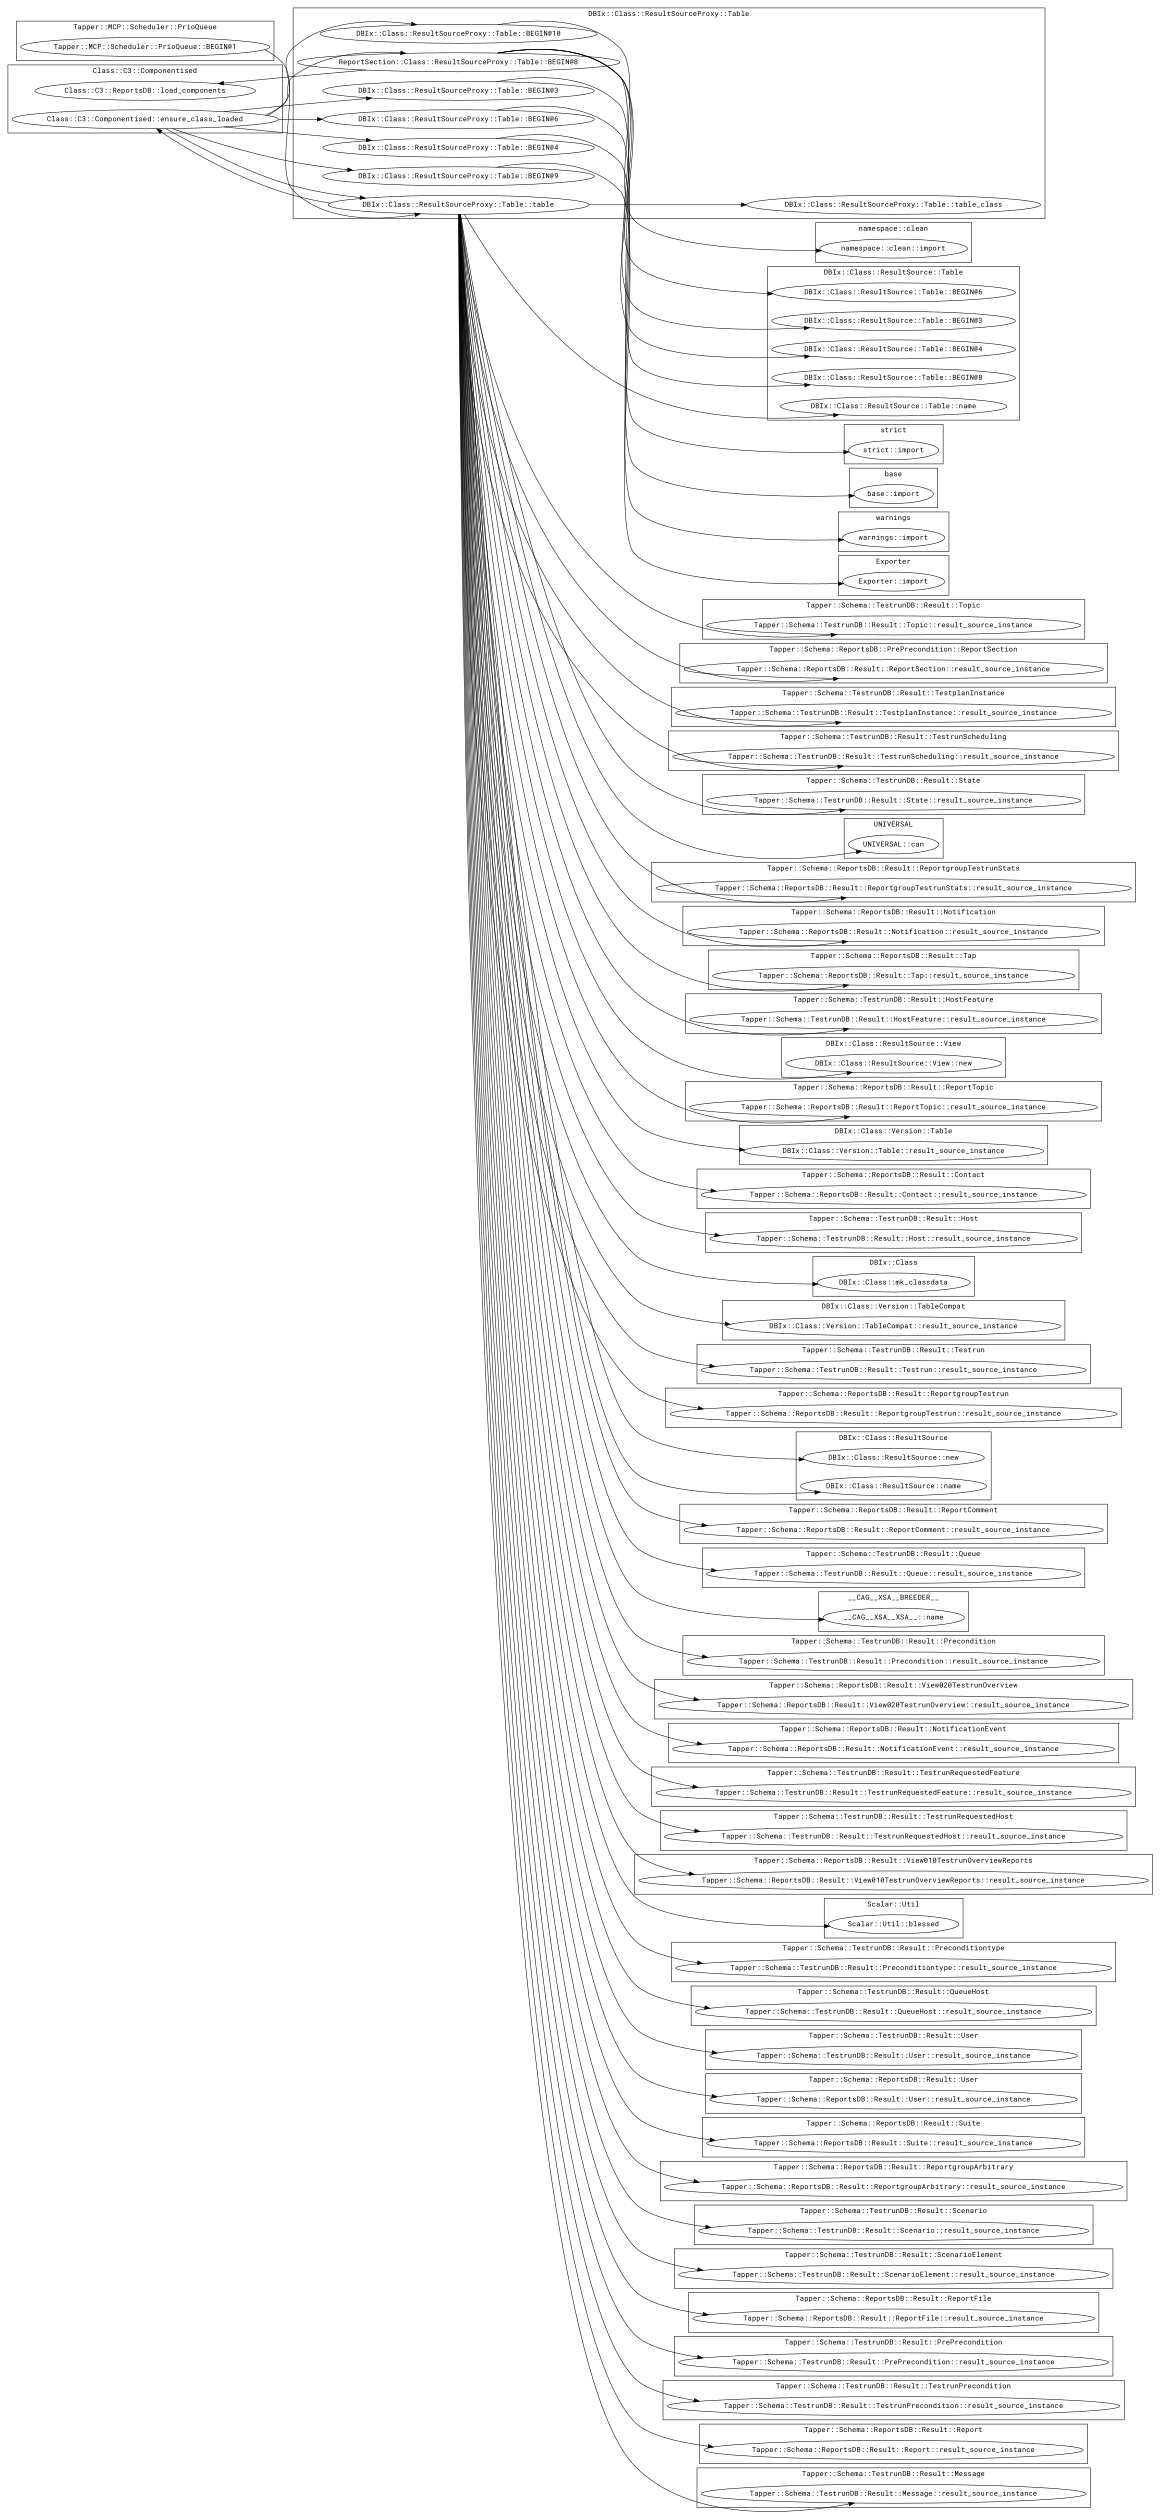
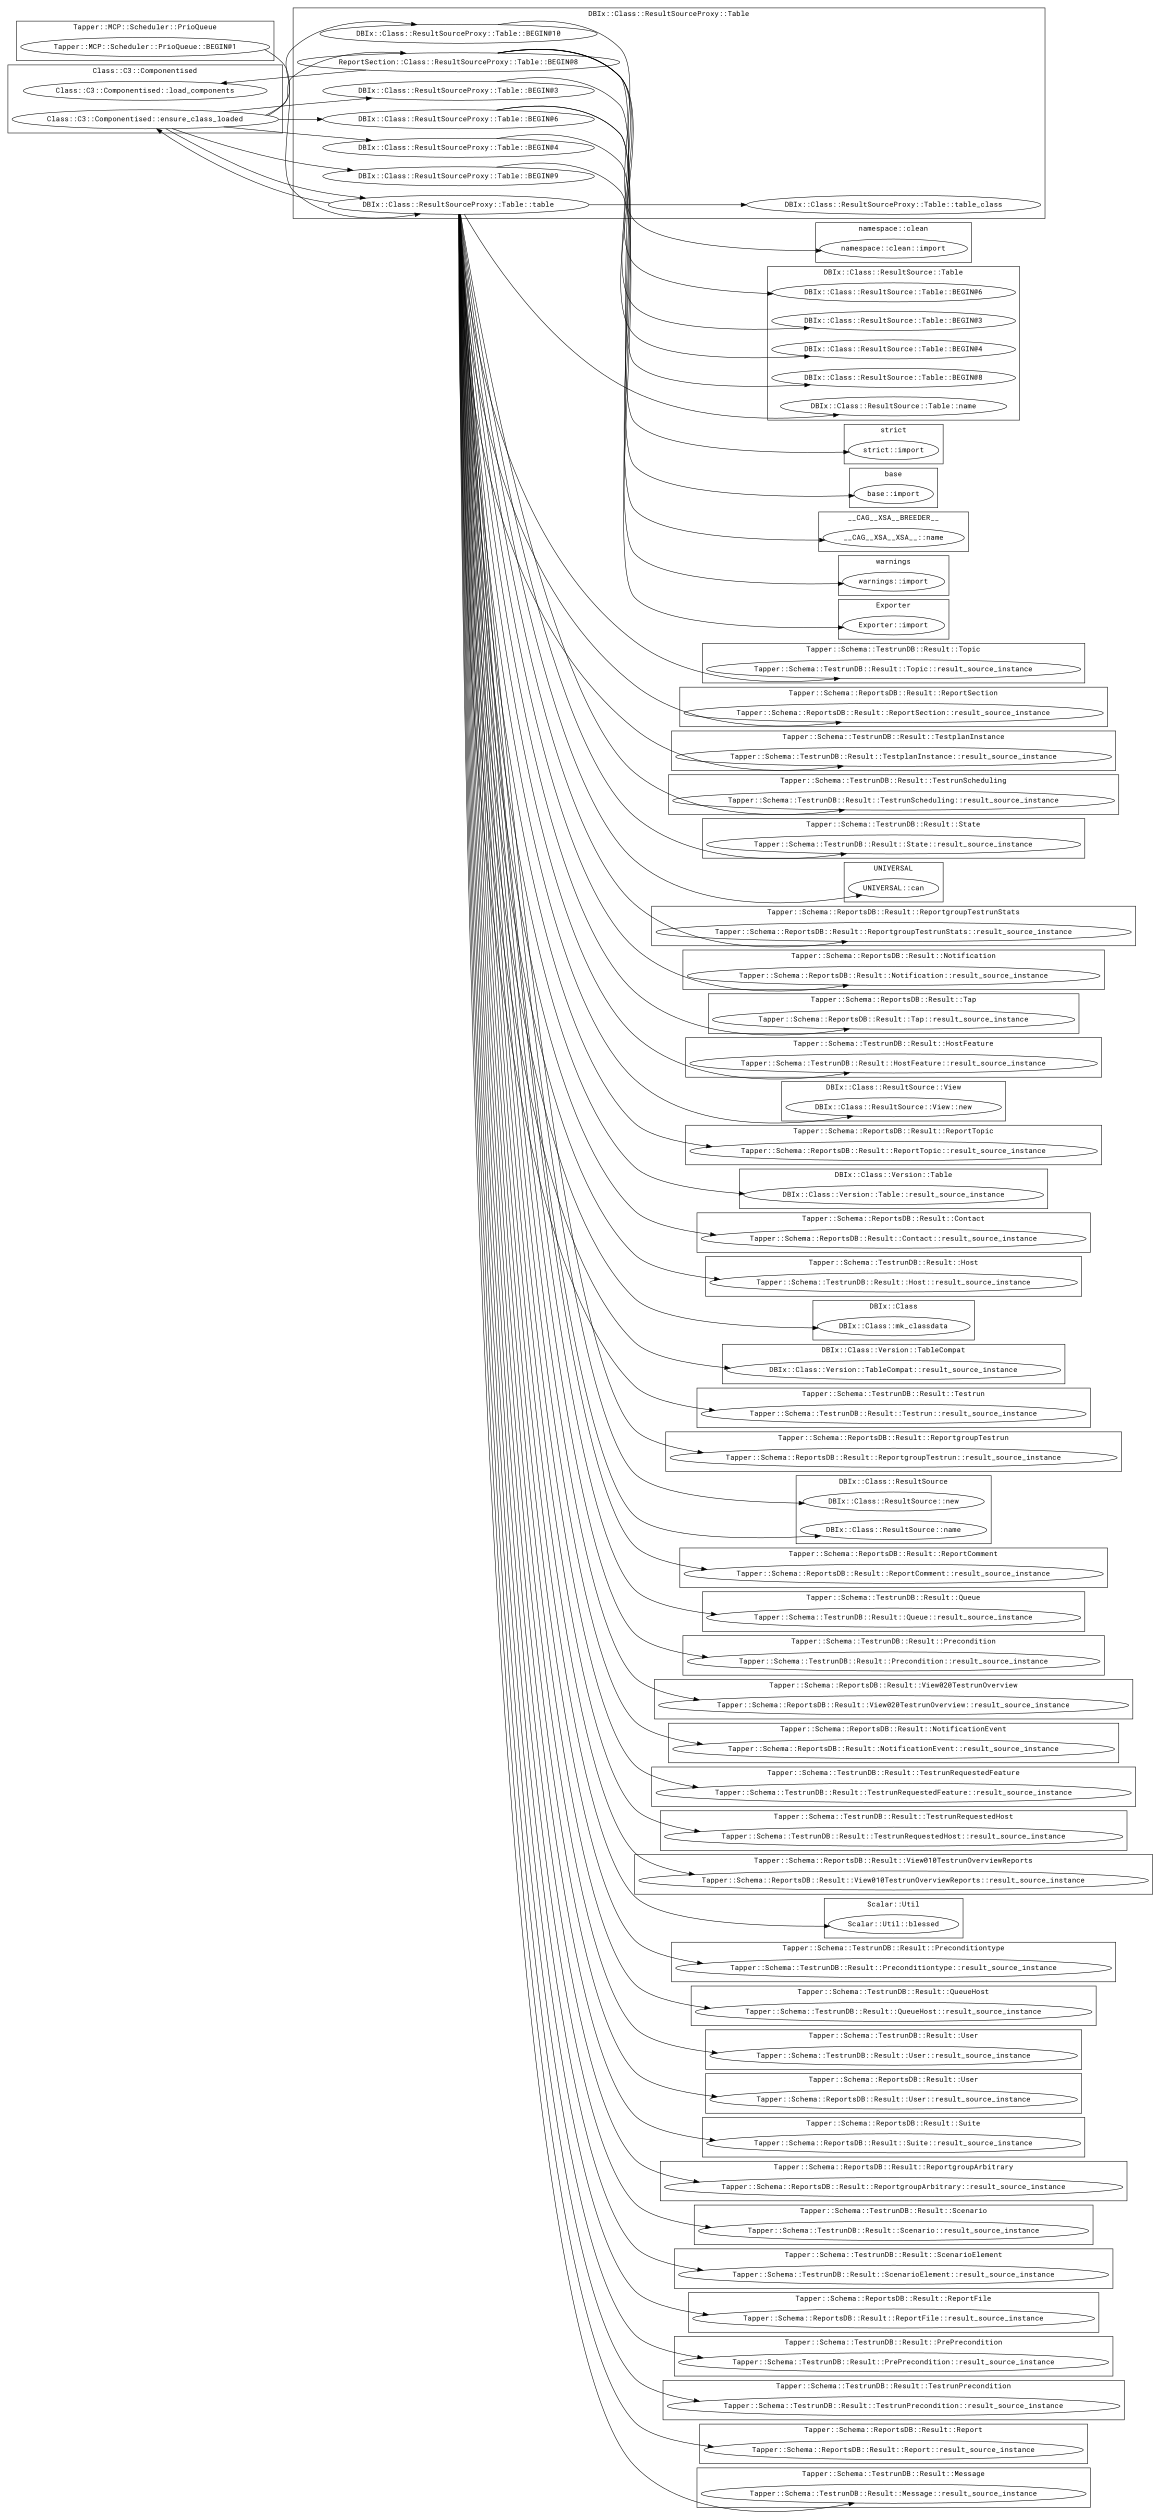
(145, 91) -> (145, 91)
(894, 649) -> (894, 693)
(512, 924) -> (629, 491)
